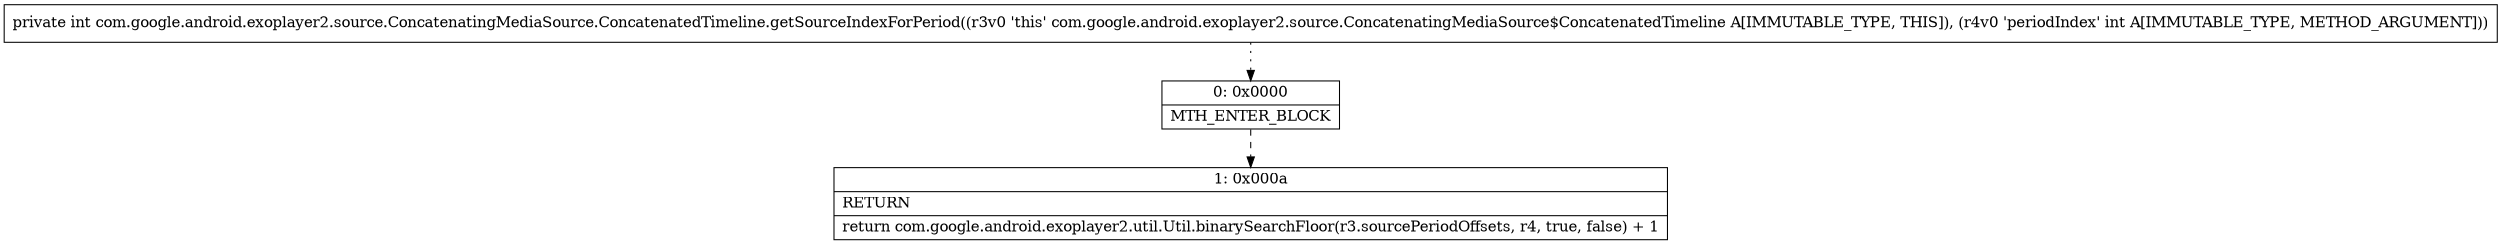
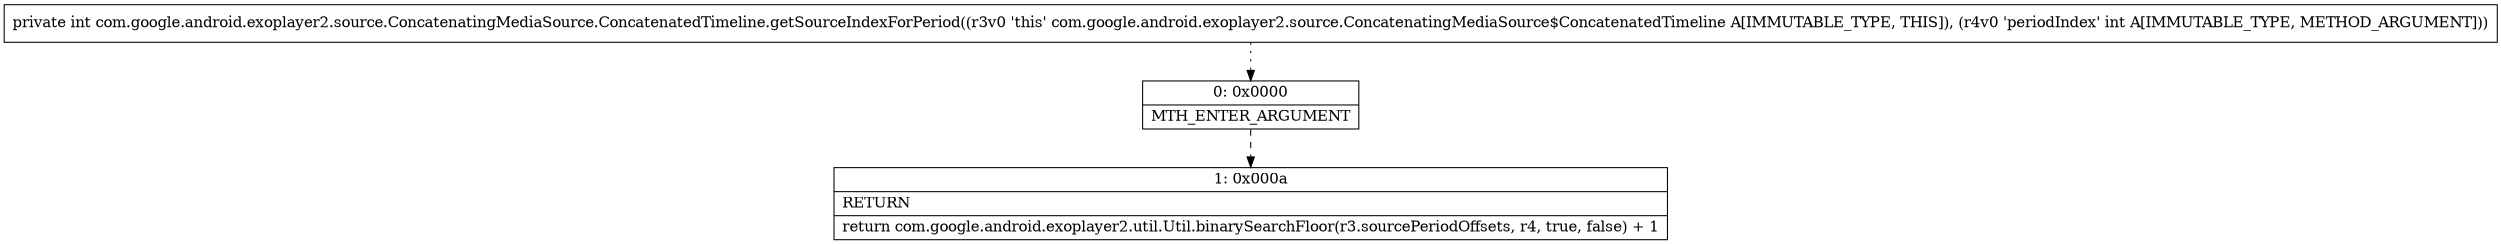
(1251, 116) -> (1251, 116)
